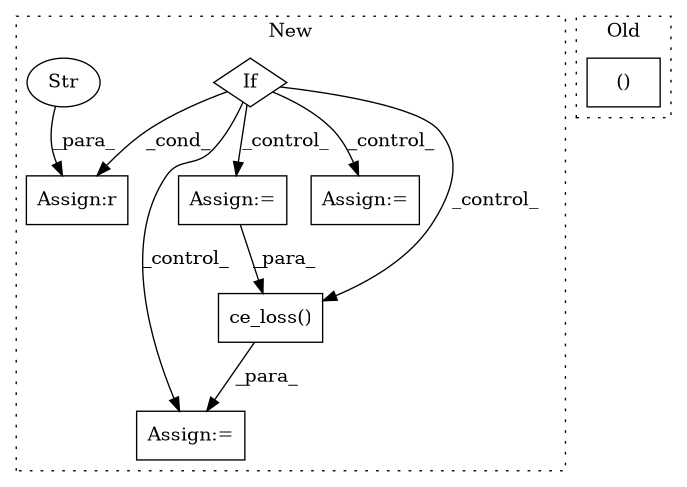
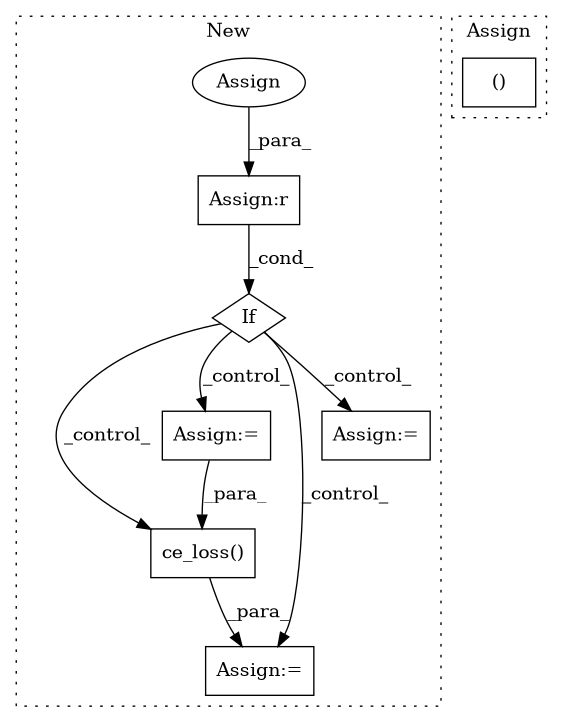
(624, 32) -> (499, 32)
(64, 83) -> (249, 83)
(162, 121) -> (249, 252)
